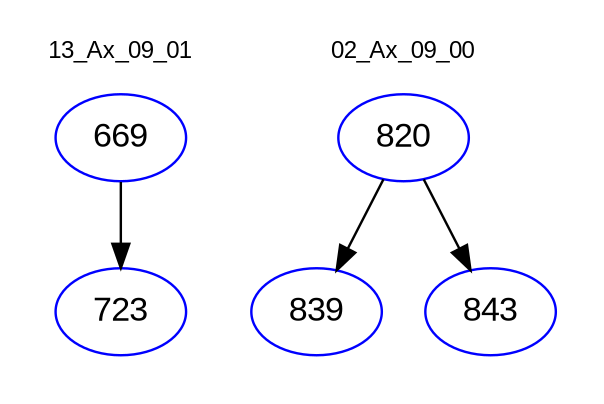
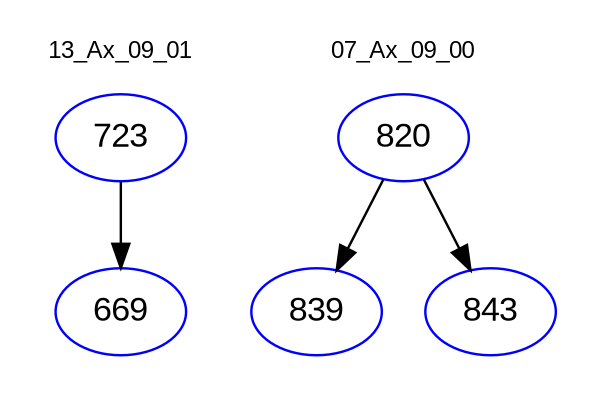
(404, 52) -> (404, 52)
(121, 213) -> (121, 213)
